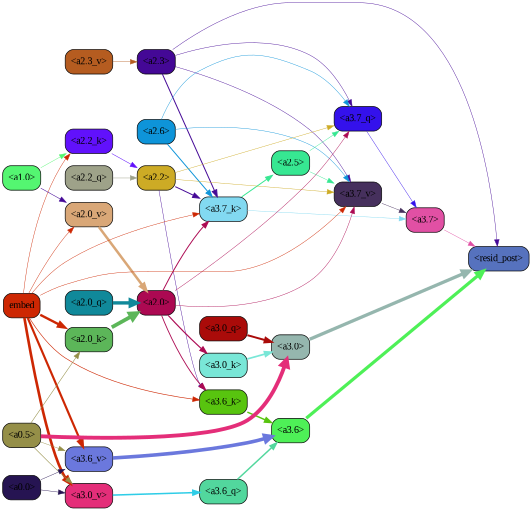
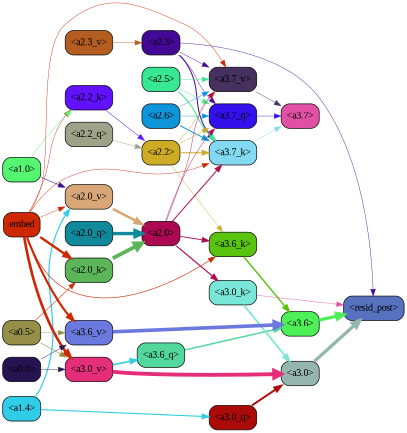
(252, 190) -> (194, 111)
(184, 191) -> (185, 153)
(457, 236) -> (297, 300)
(176, 283) -> (191, 191)
(53, 390) -> (61, 297)
none -> (22, 409)
(179, 435) -> (193, 375)
